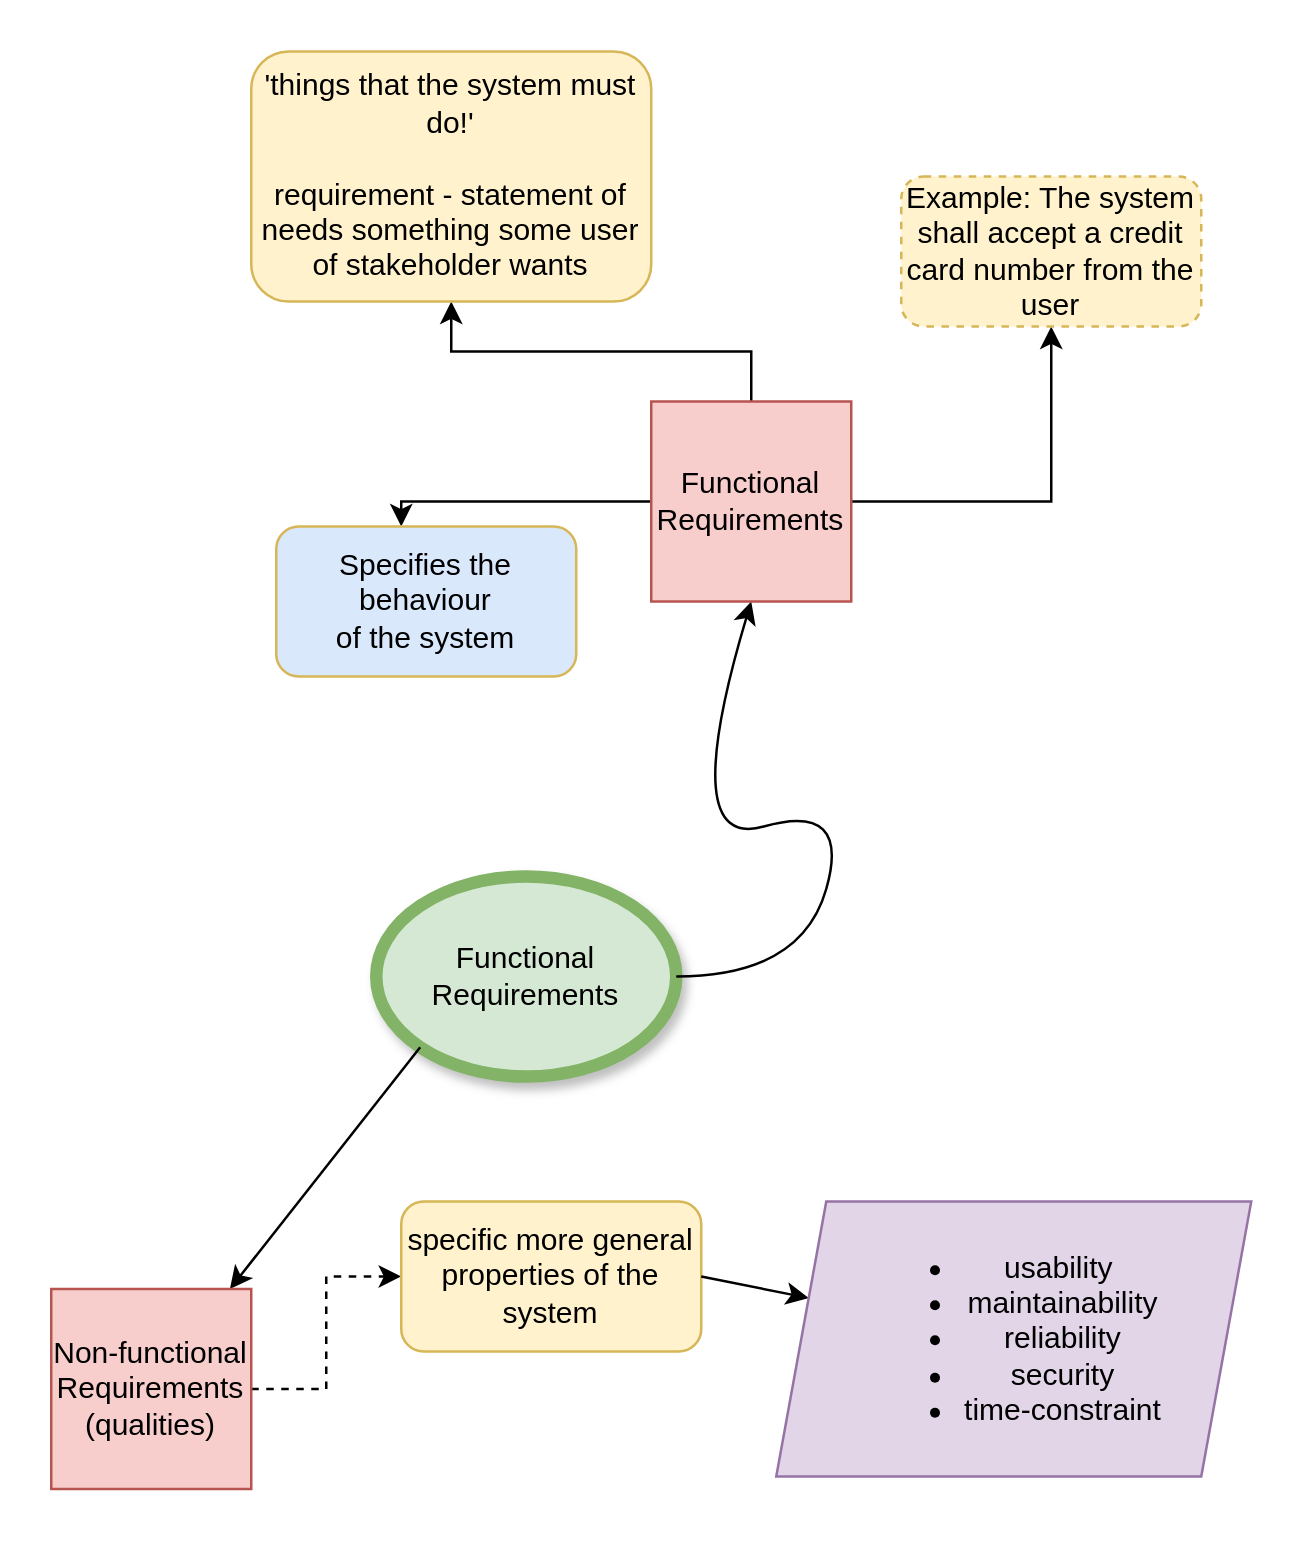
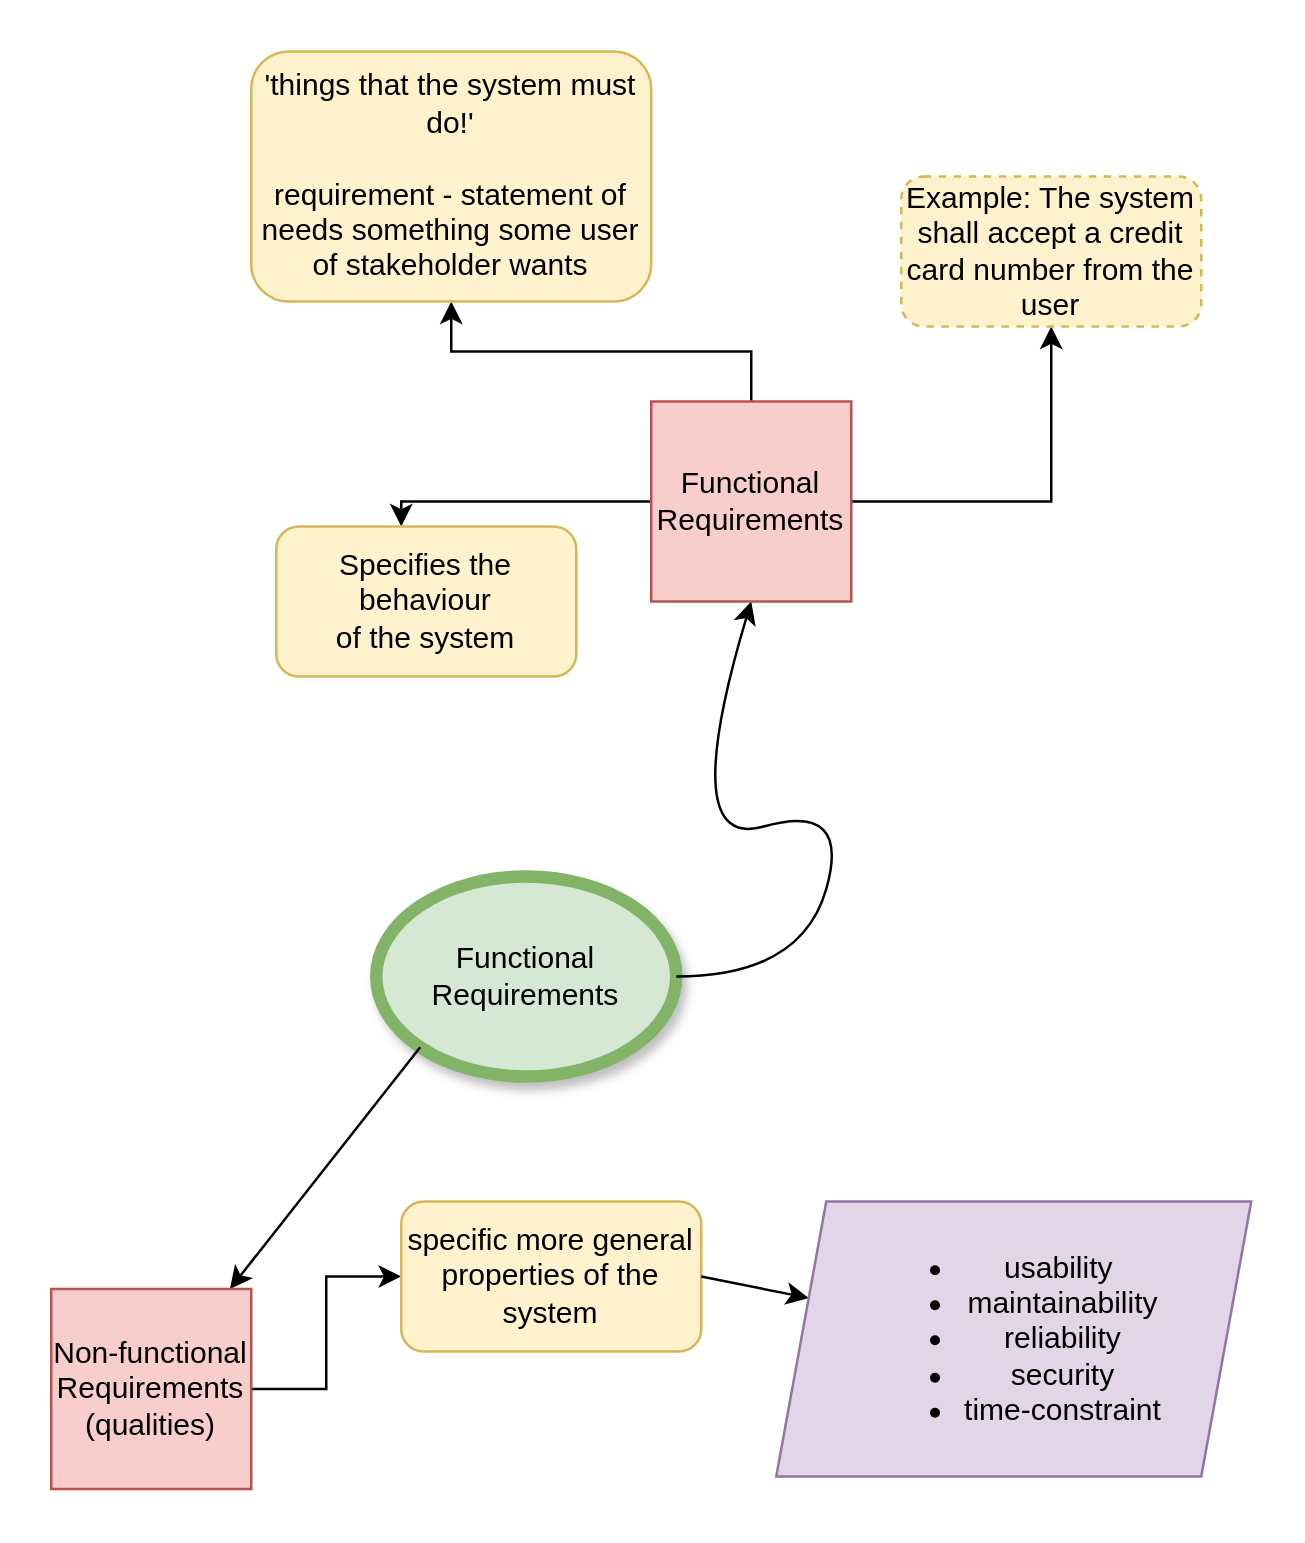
(426, 601) -> (426, 601)
(326, 1342) -> (326, 1342)
